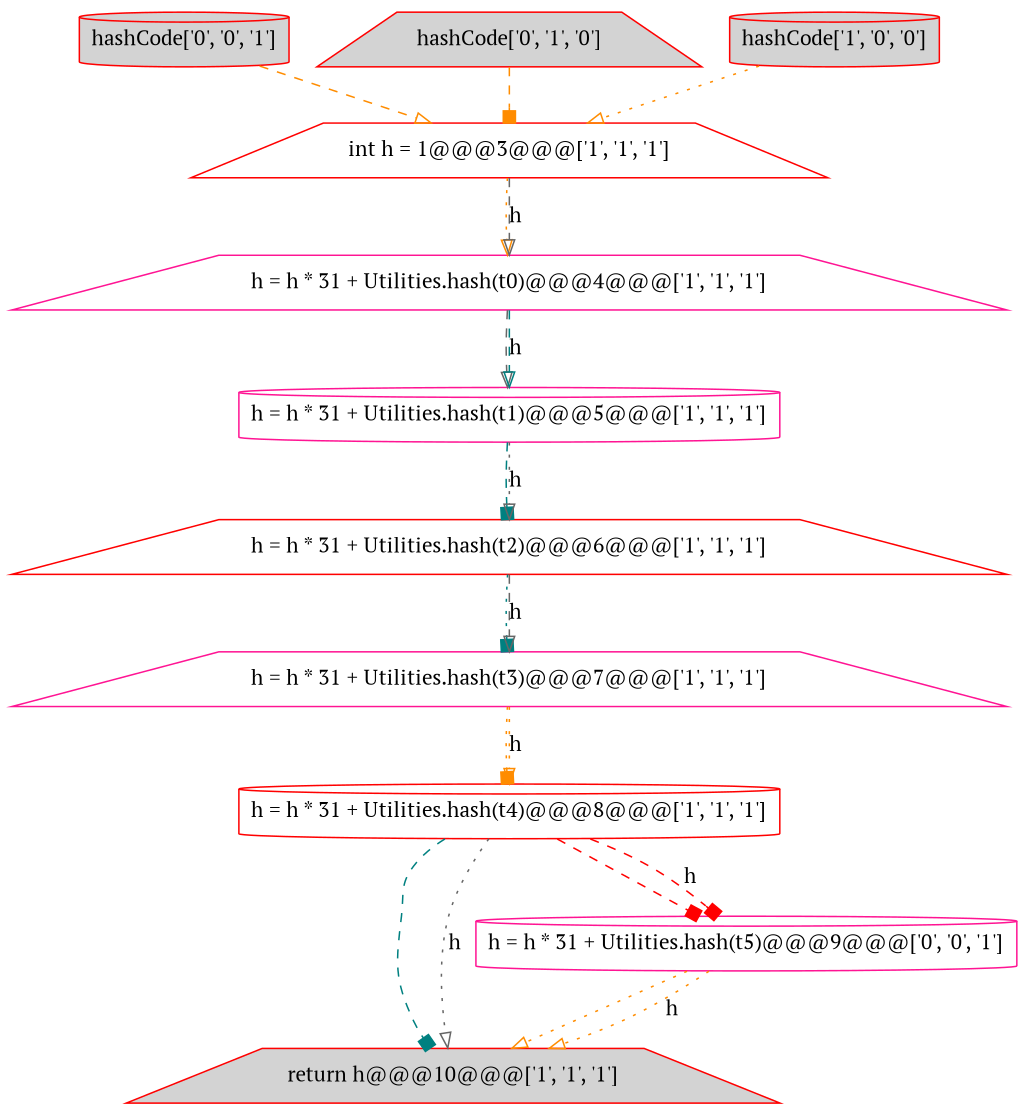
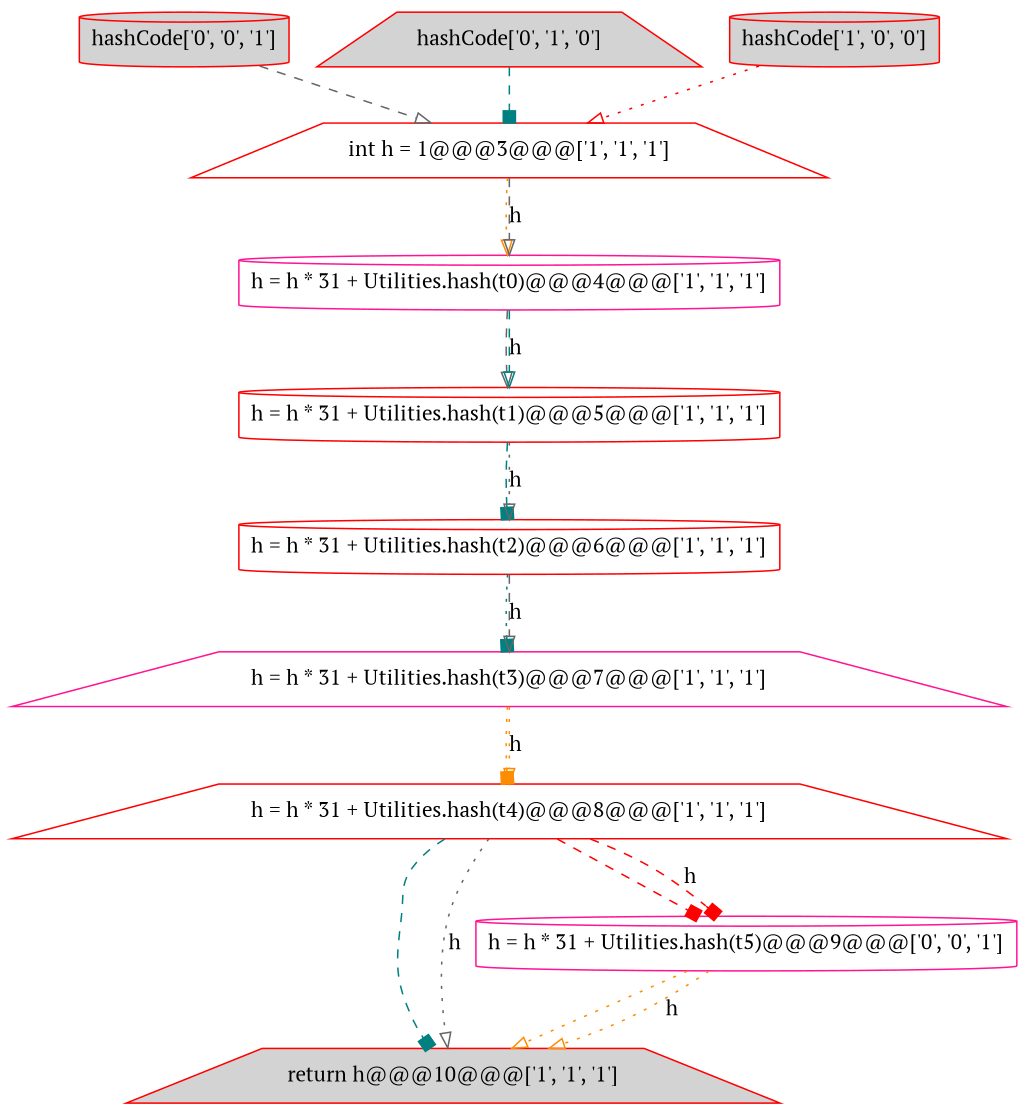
(509, 87) -> (509, 87)
(338, 92) -> (338, 92)
(681, 92) -> (681, 92)
(509, 283) -> (509, 283)
(509, 415) -> (509, 415)
(509, 547) -> (509, 547)
(509, 811) -> (509, 811)
